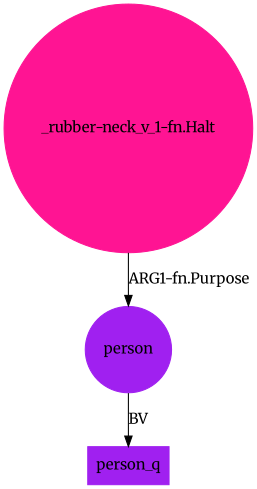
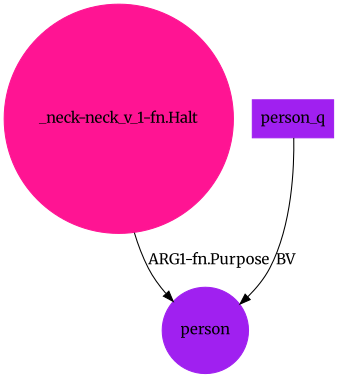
(128, 128) -> (119, 119)
(128, 415) -> (286, 222)
